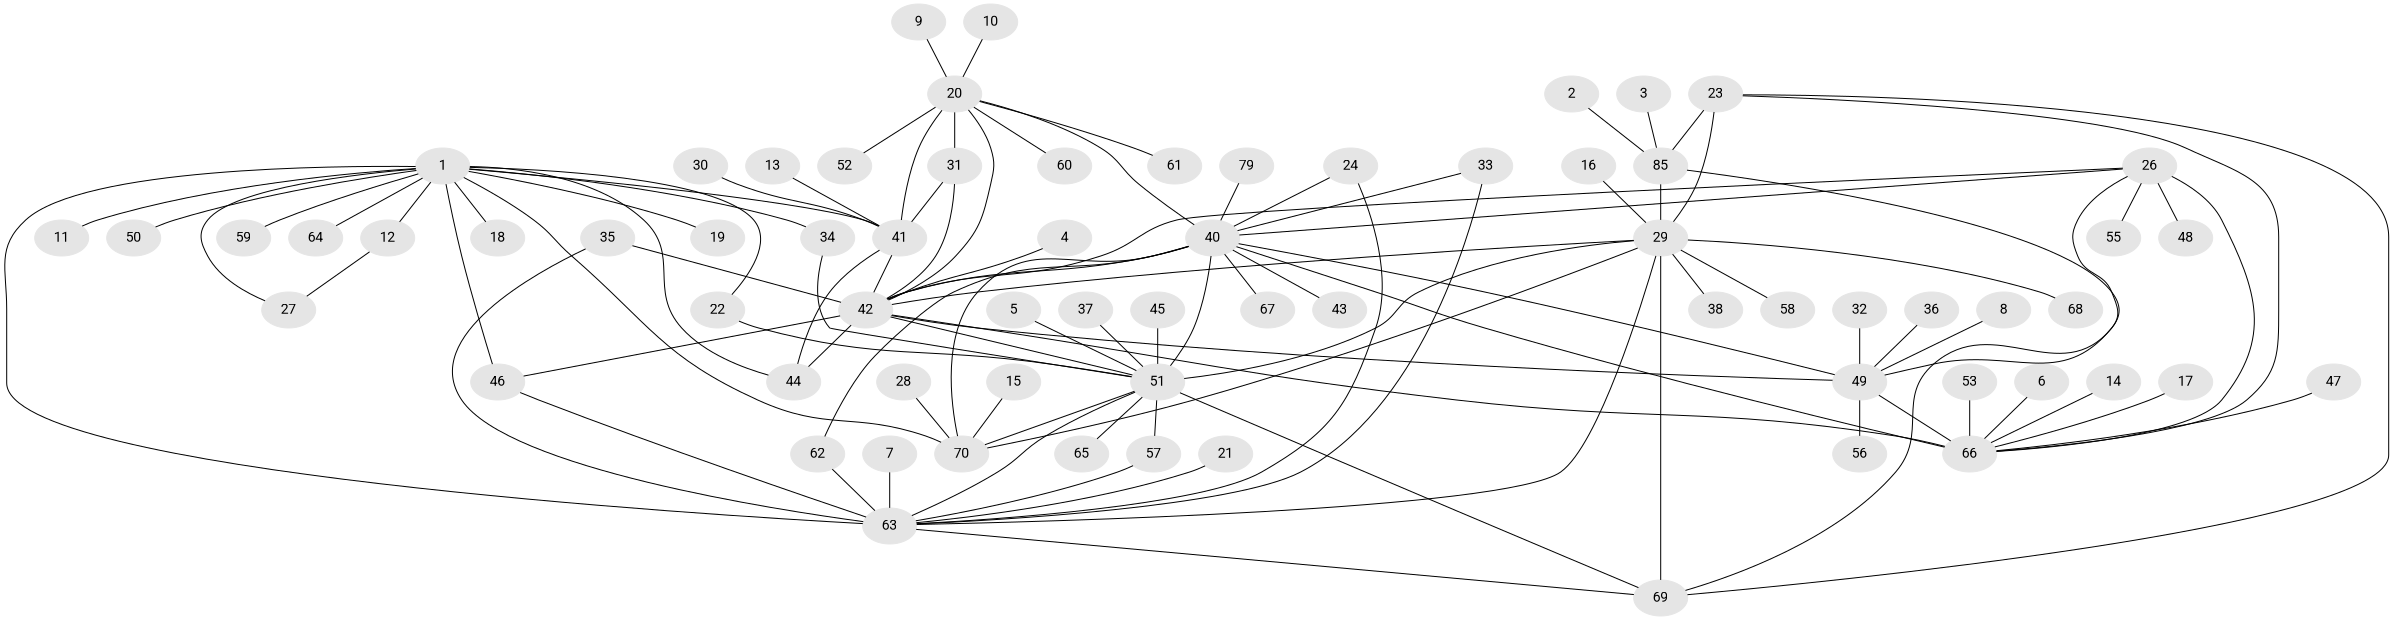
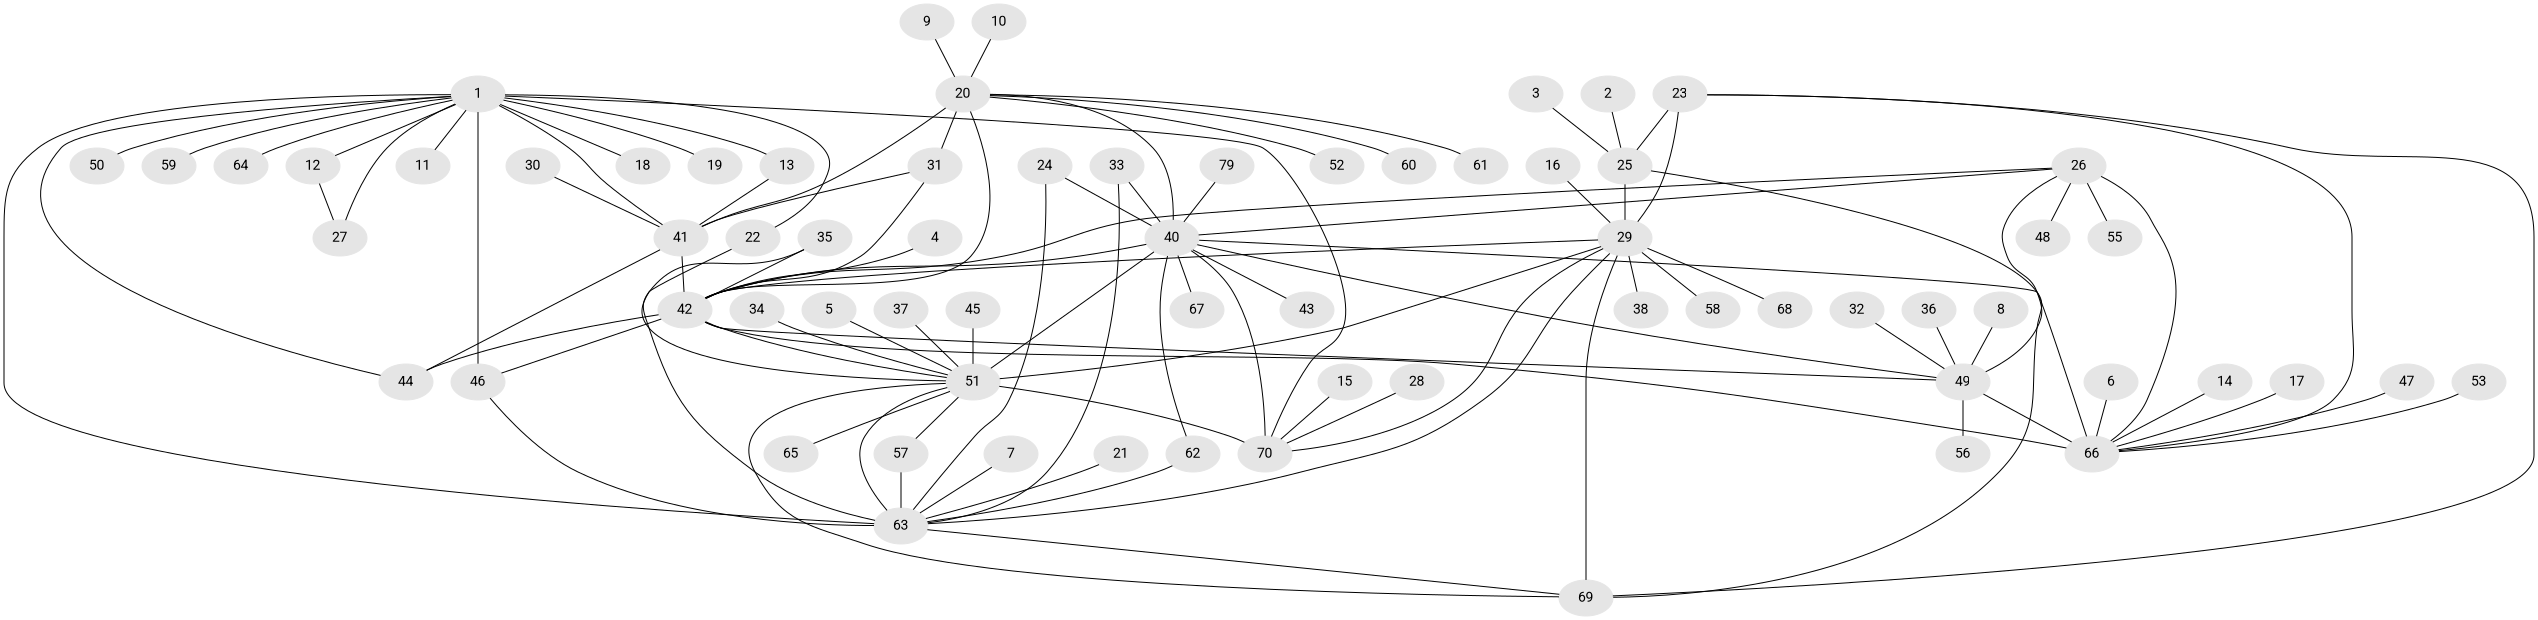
(1661, 166) -> (1625, 166)
(690, 198) -> (637, 119)
